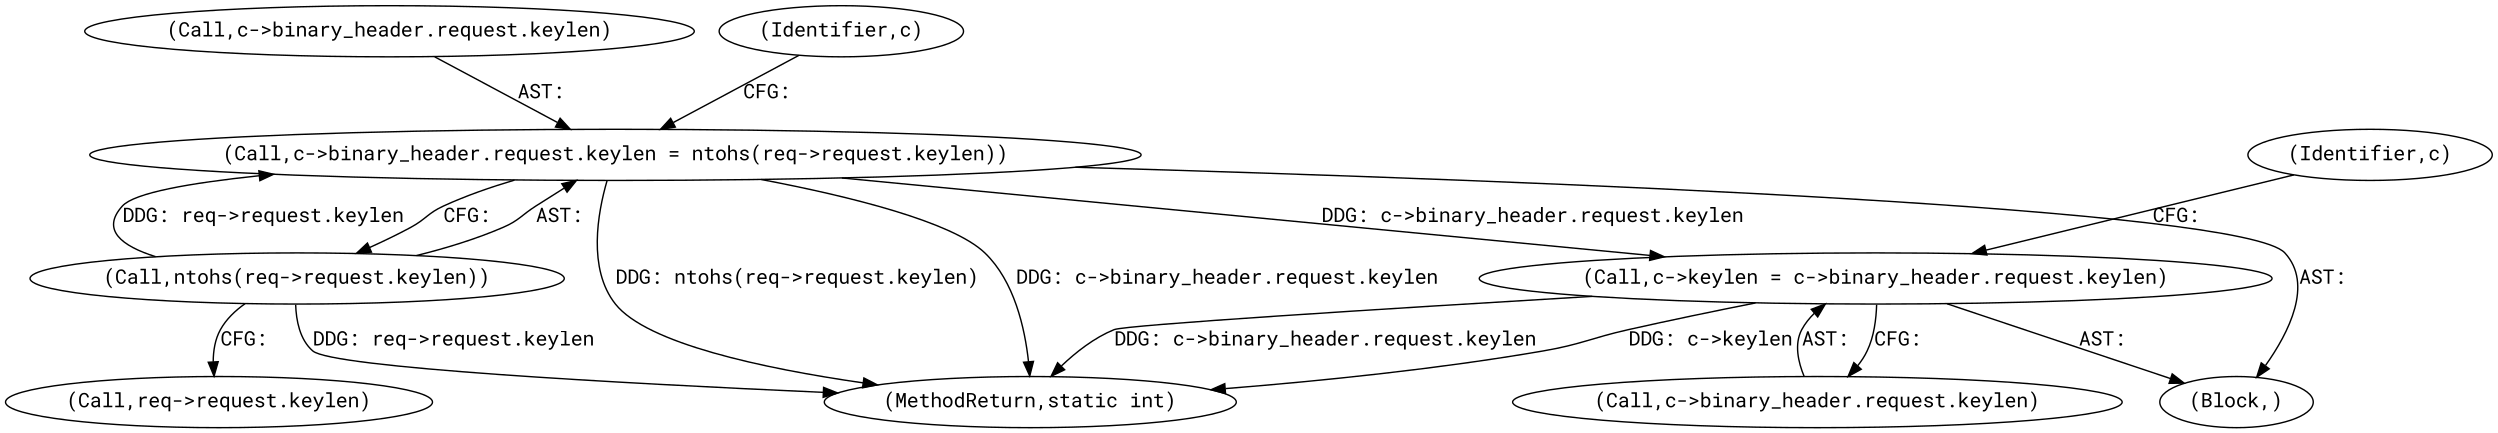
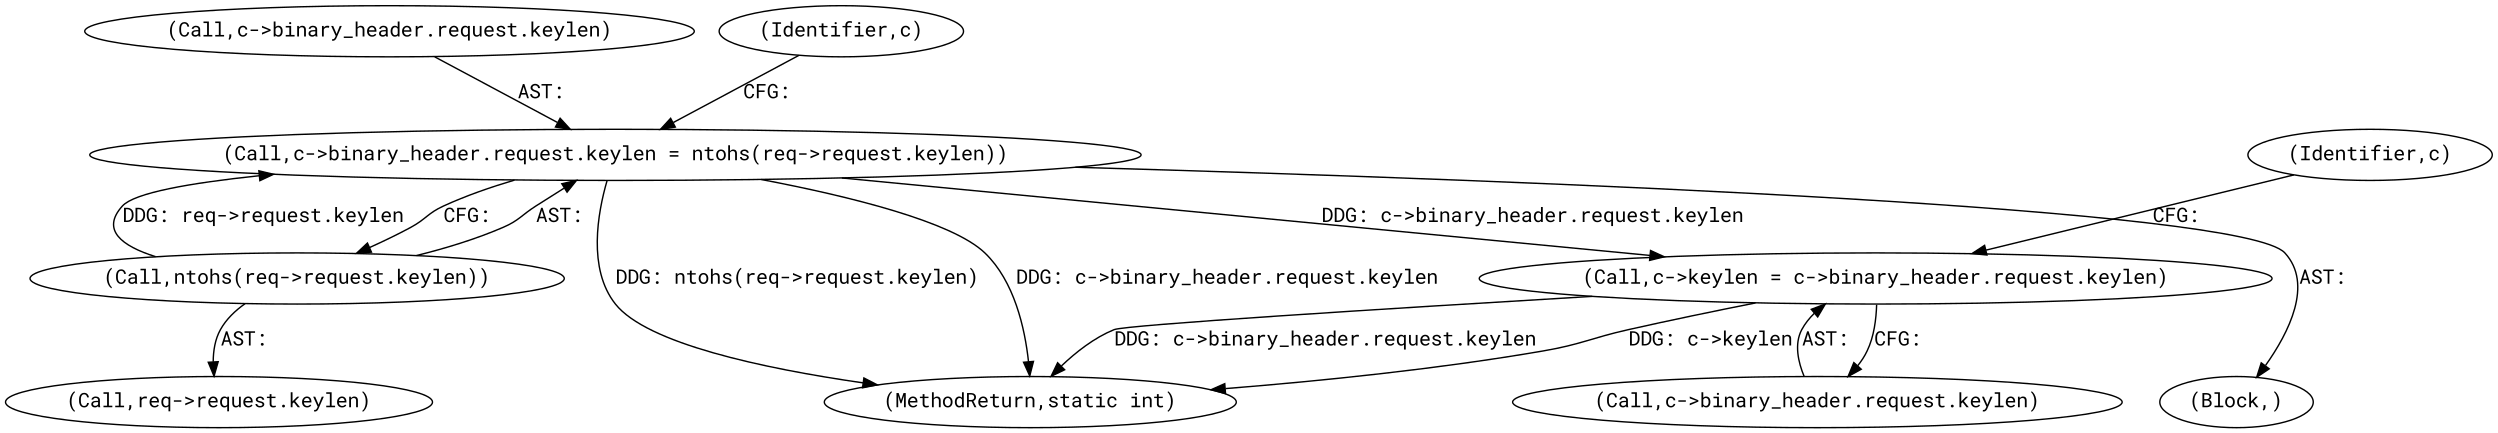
(250, 340) -> (250, 340)
(2059, 341) -> none
(542, 377) -> none
